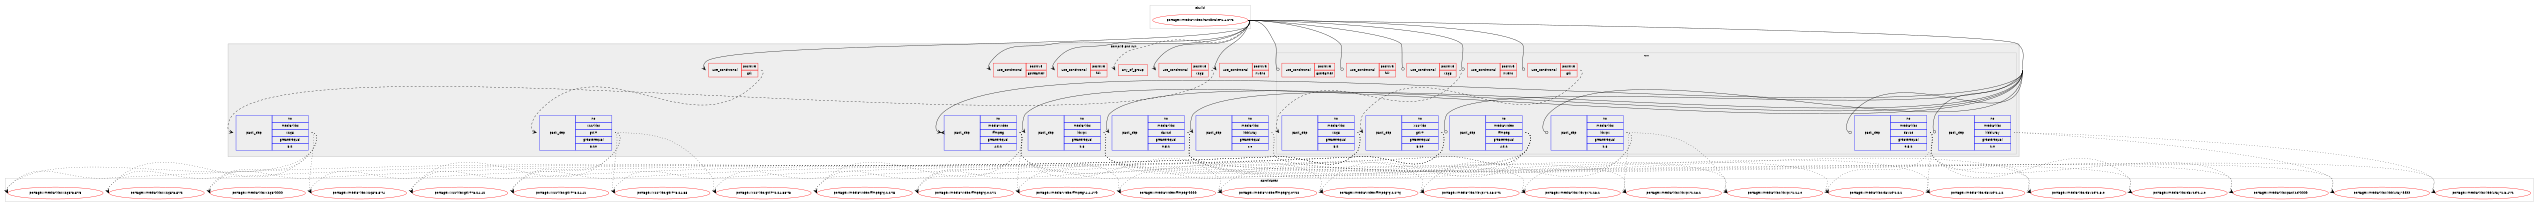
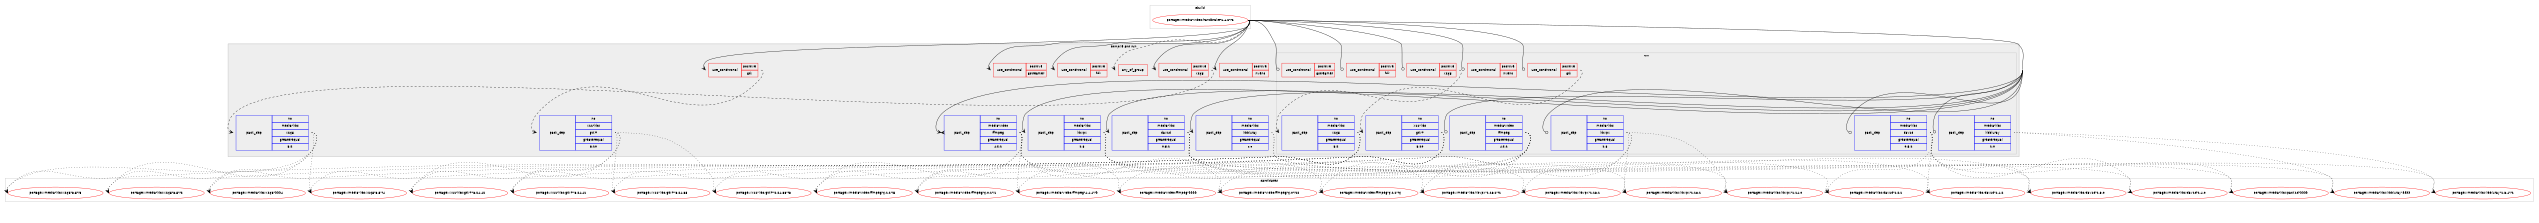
(258, 193) -> (258, 193)
